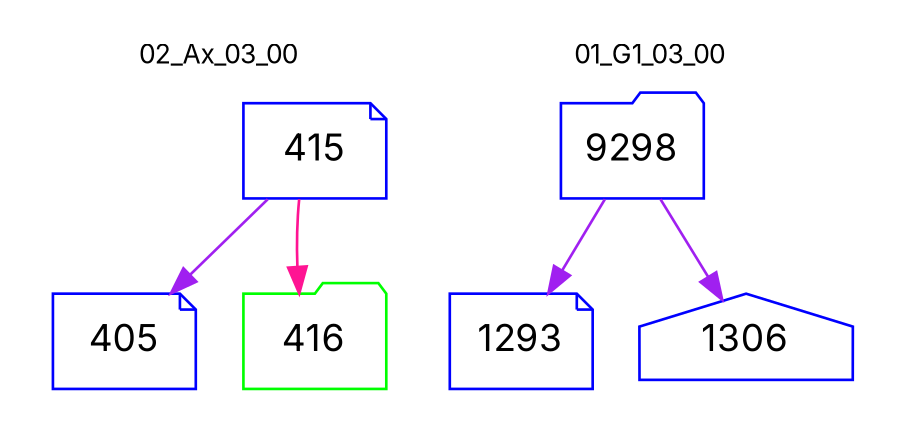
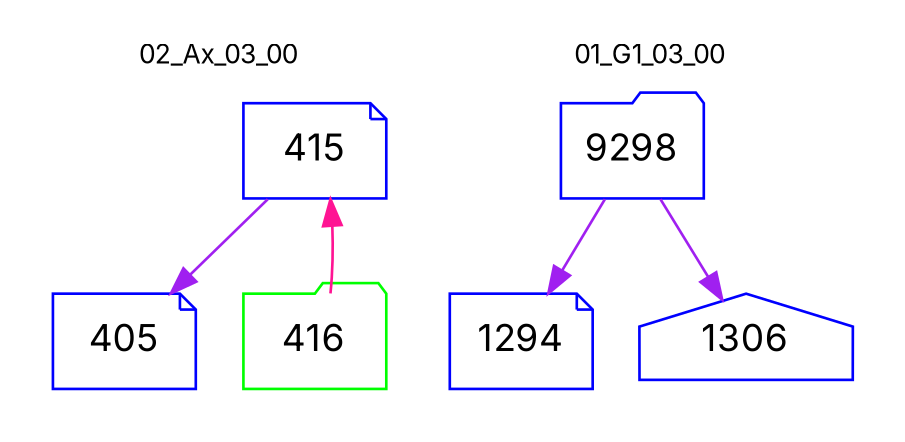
(297, 233) -> (333, 260)
(521, 341) -> (521, 341)
